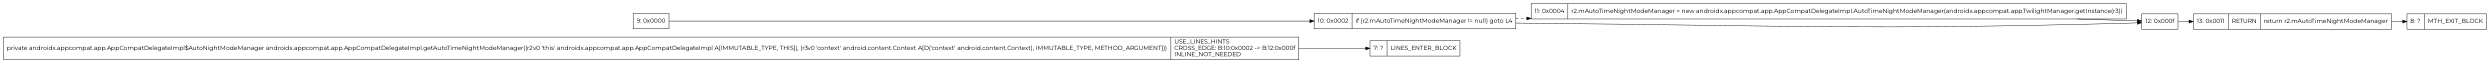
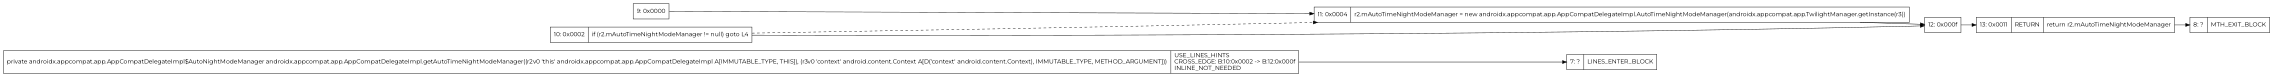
(989, 21) -> (989, 12)
